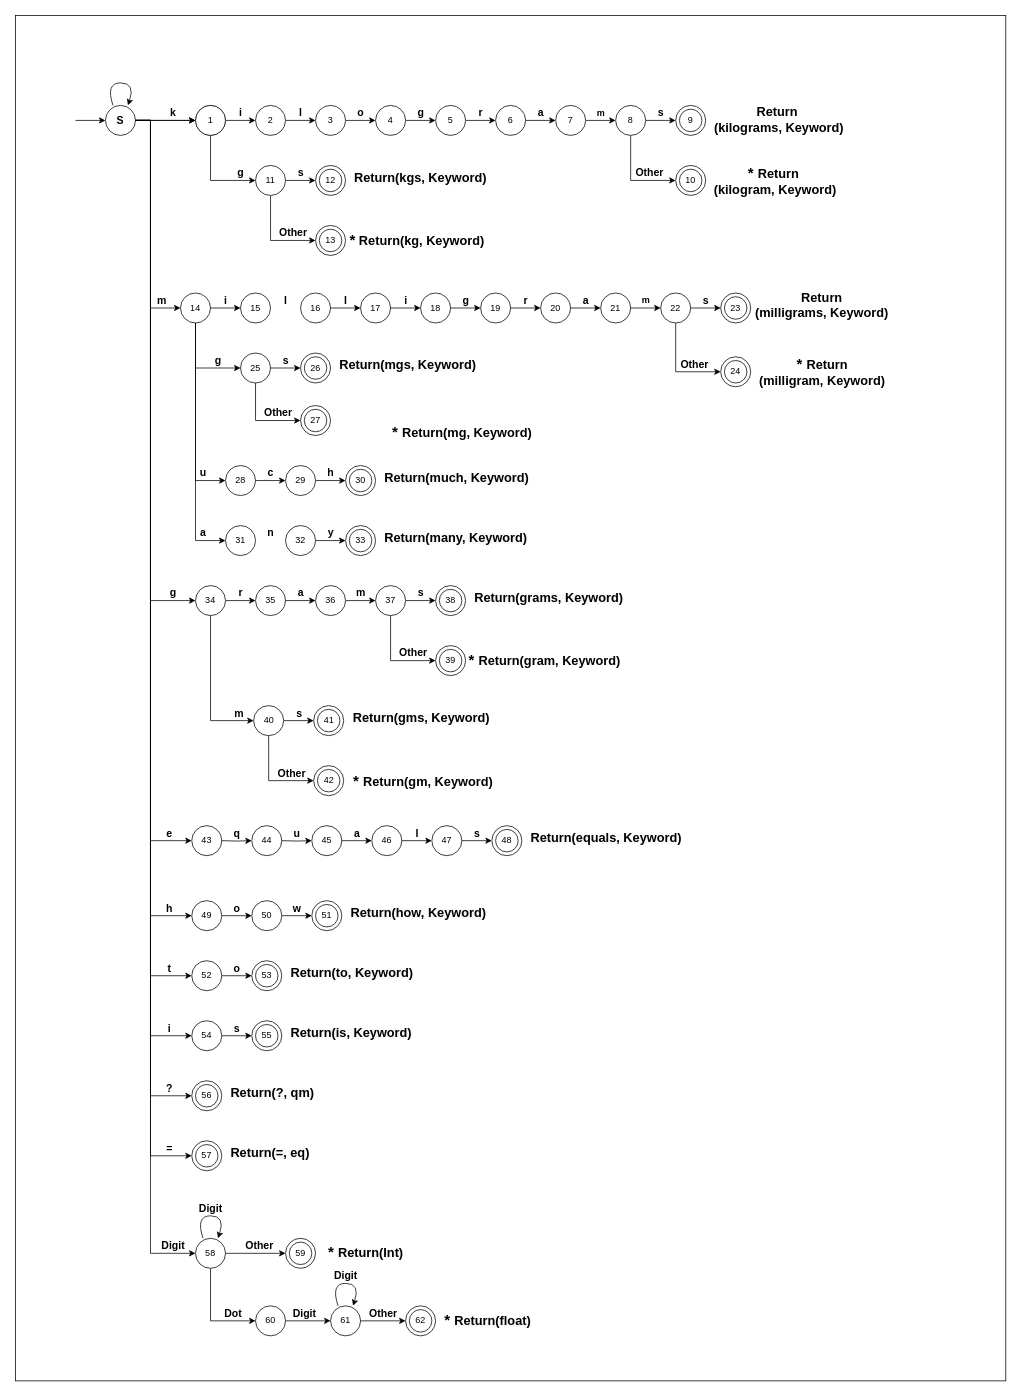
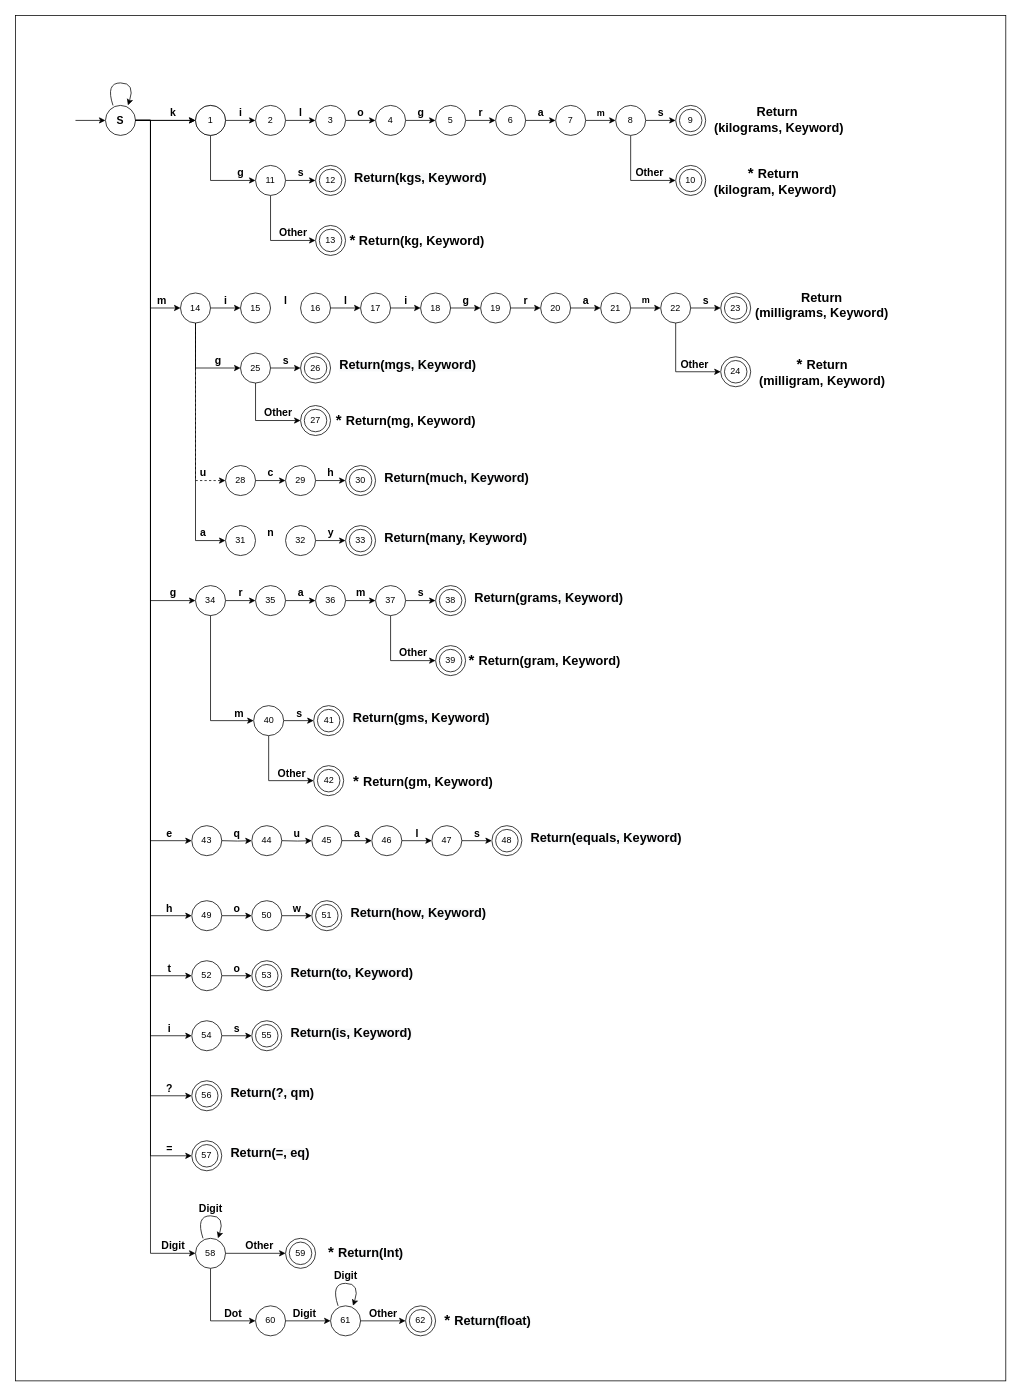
(462, 432) -> (405, 420)
(207, 480) -> (207, 480)
